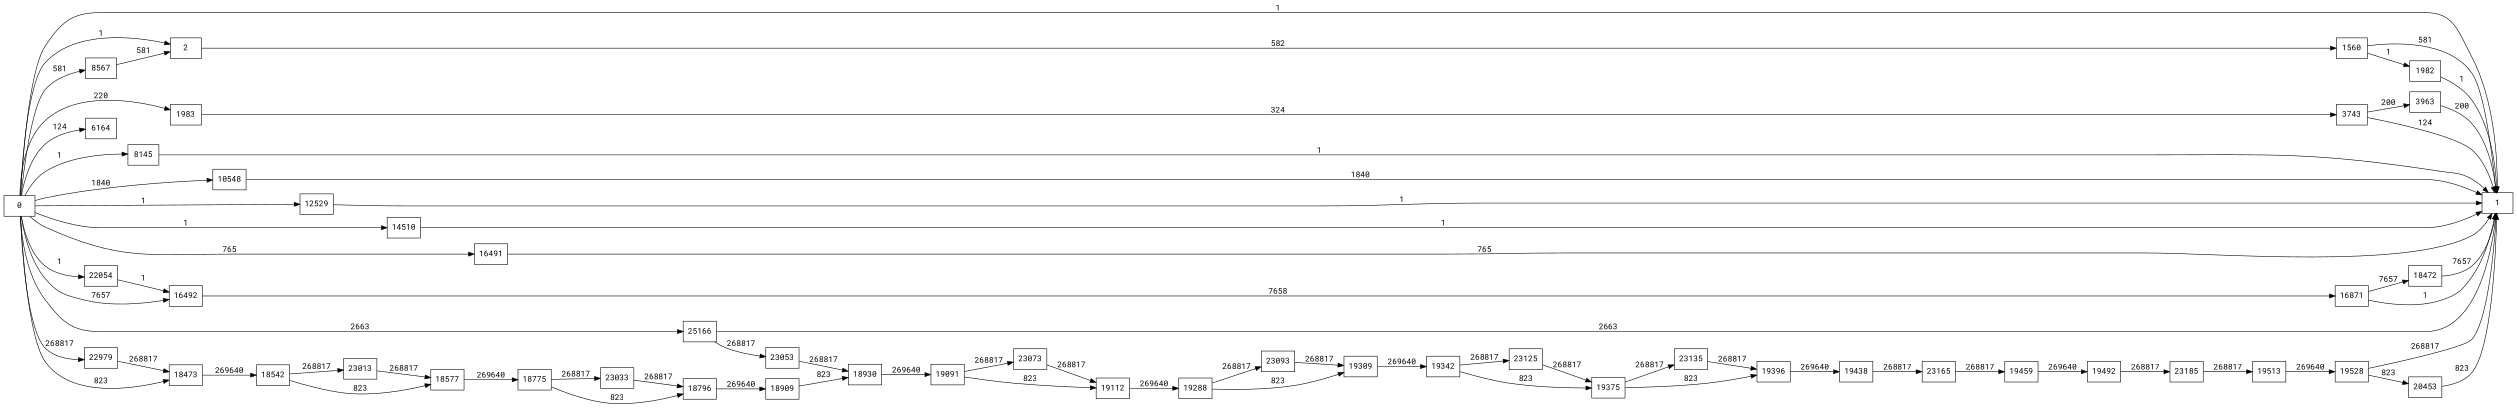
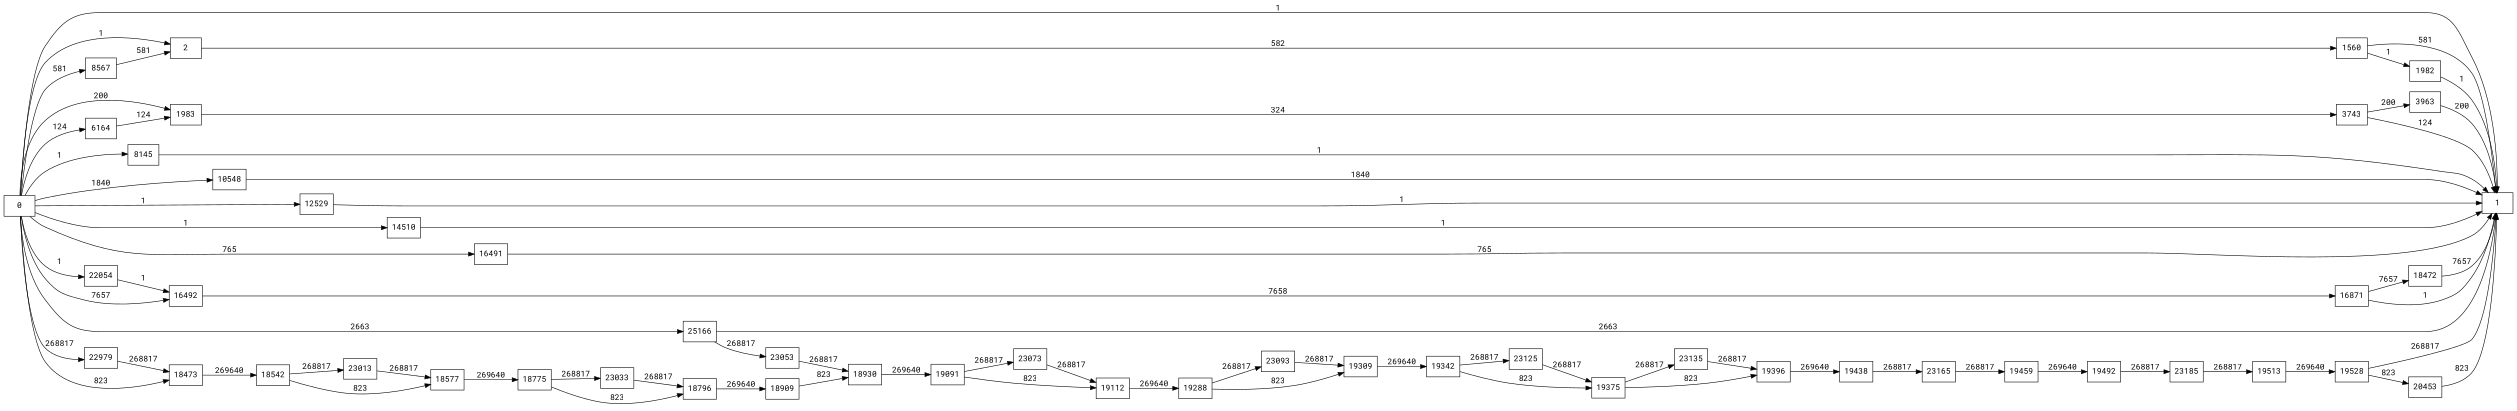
(101, 96) -> (101, 96)
none -> (140, 122)
